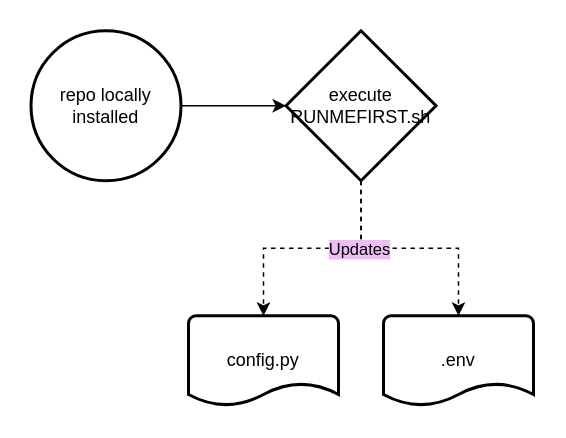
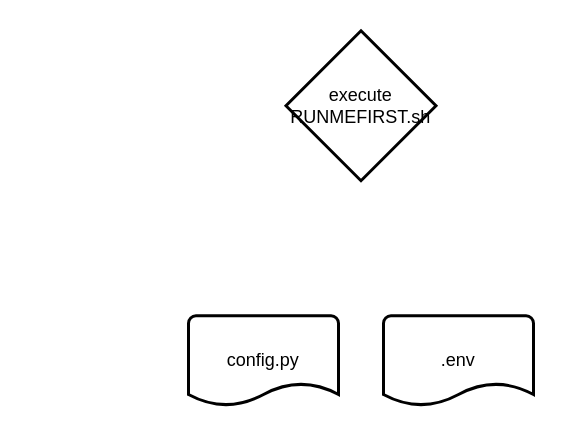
(106, 106) -> none
(228, 106) -> none
(282, 248) -> none
(439, 248) -> none
